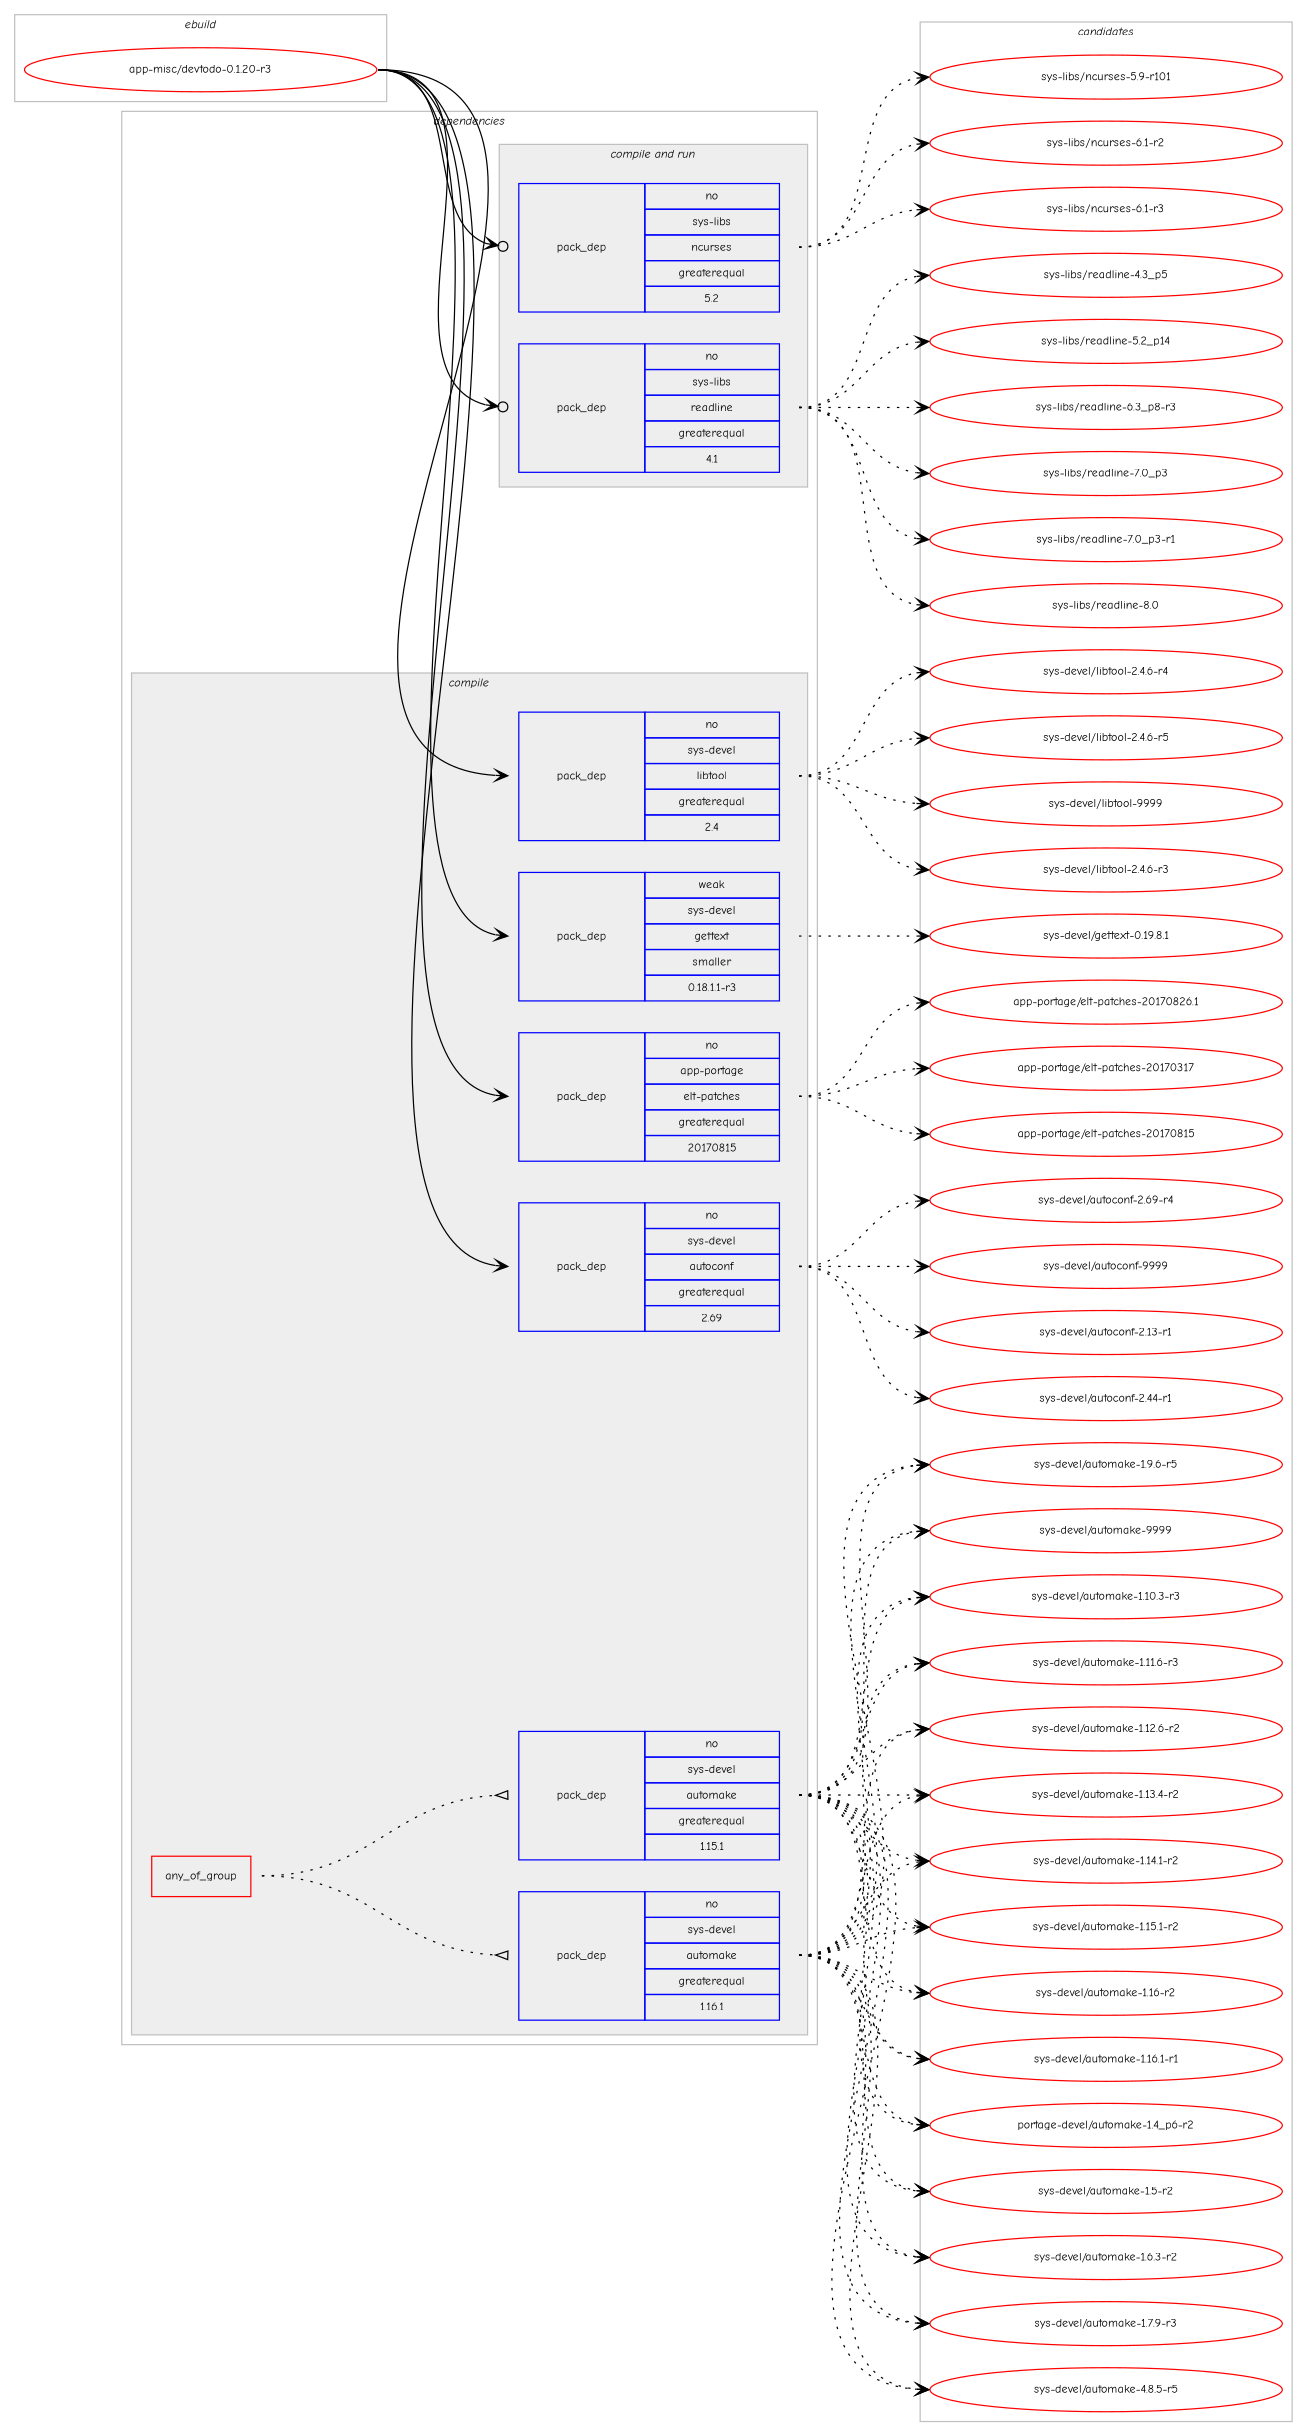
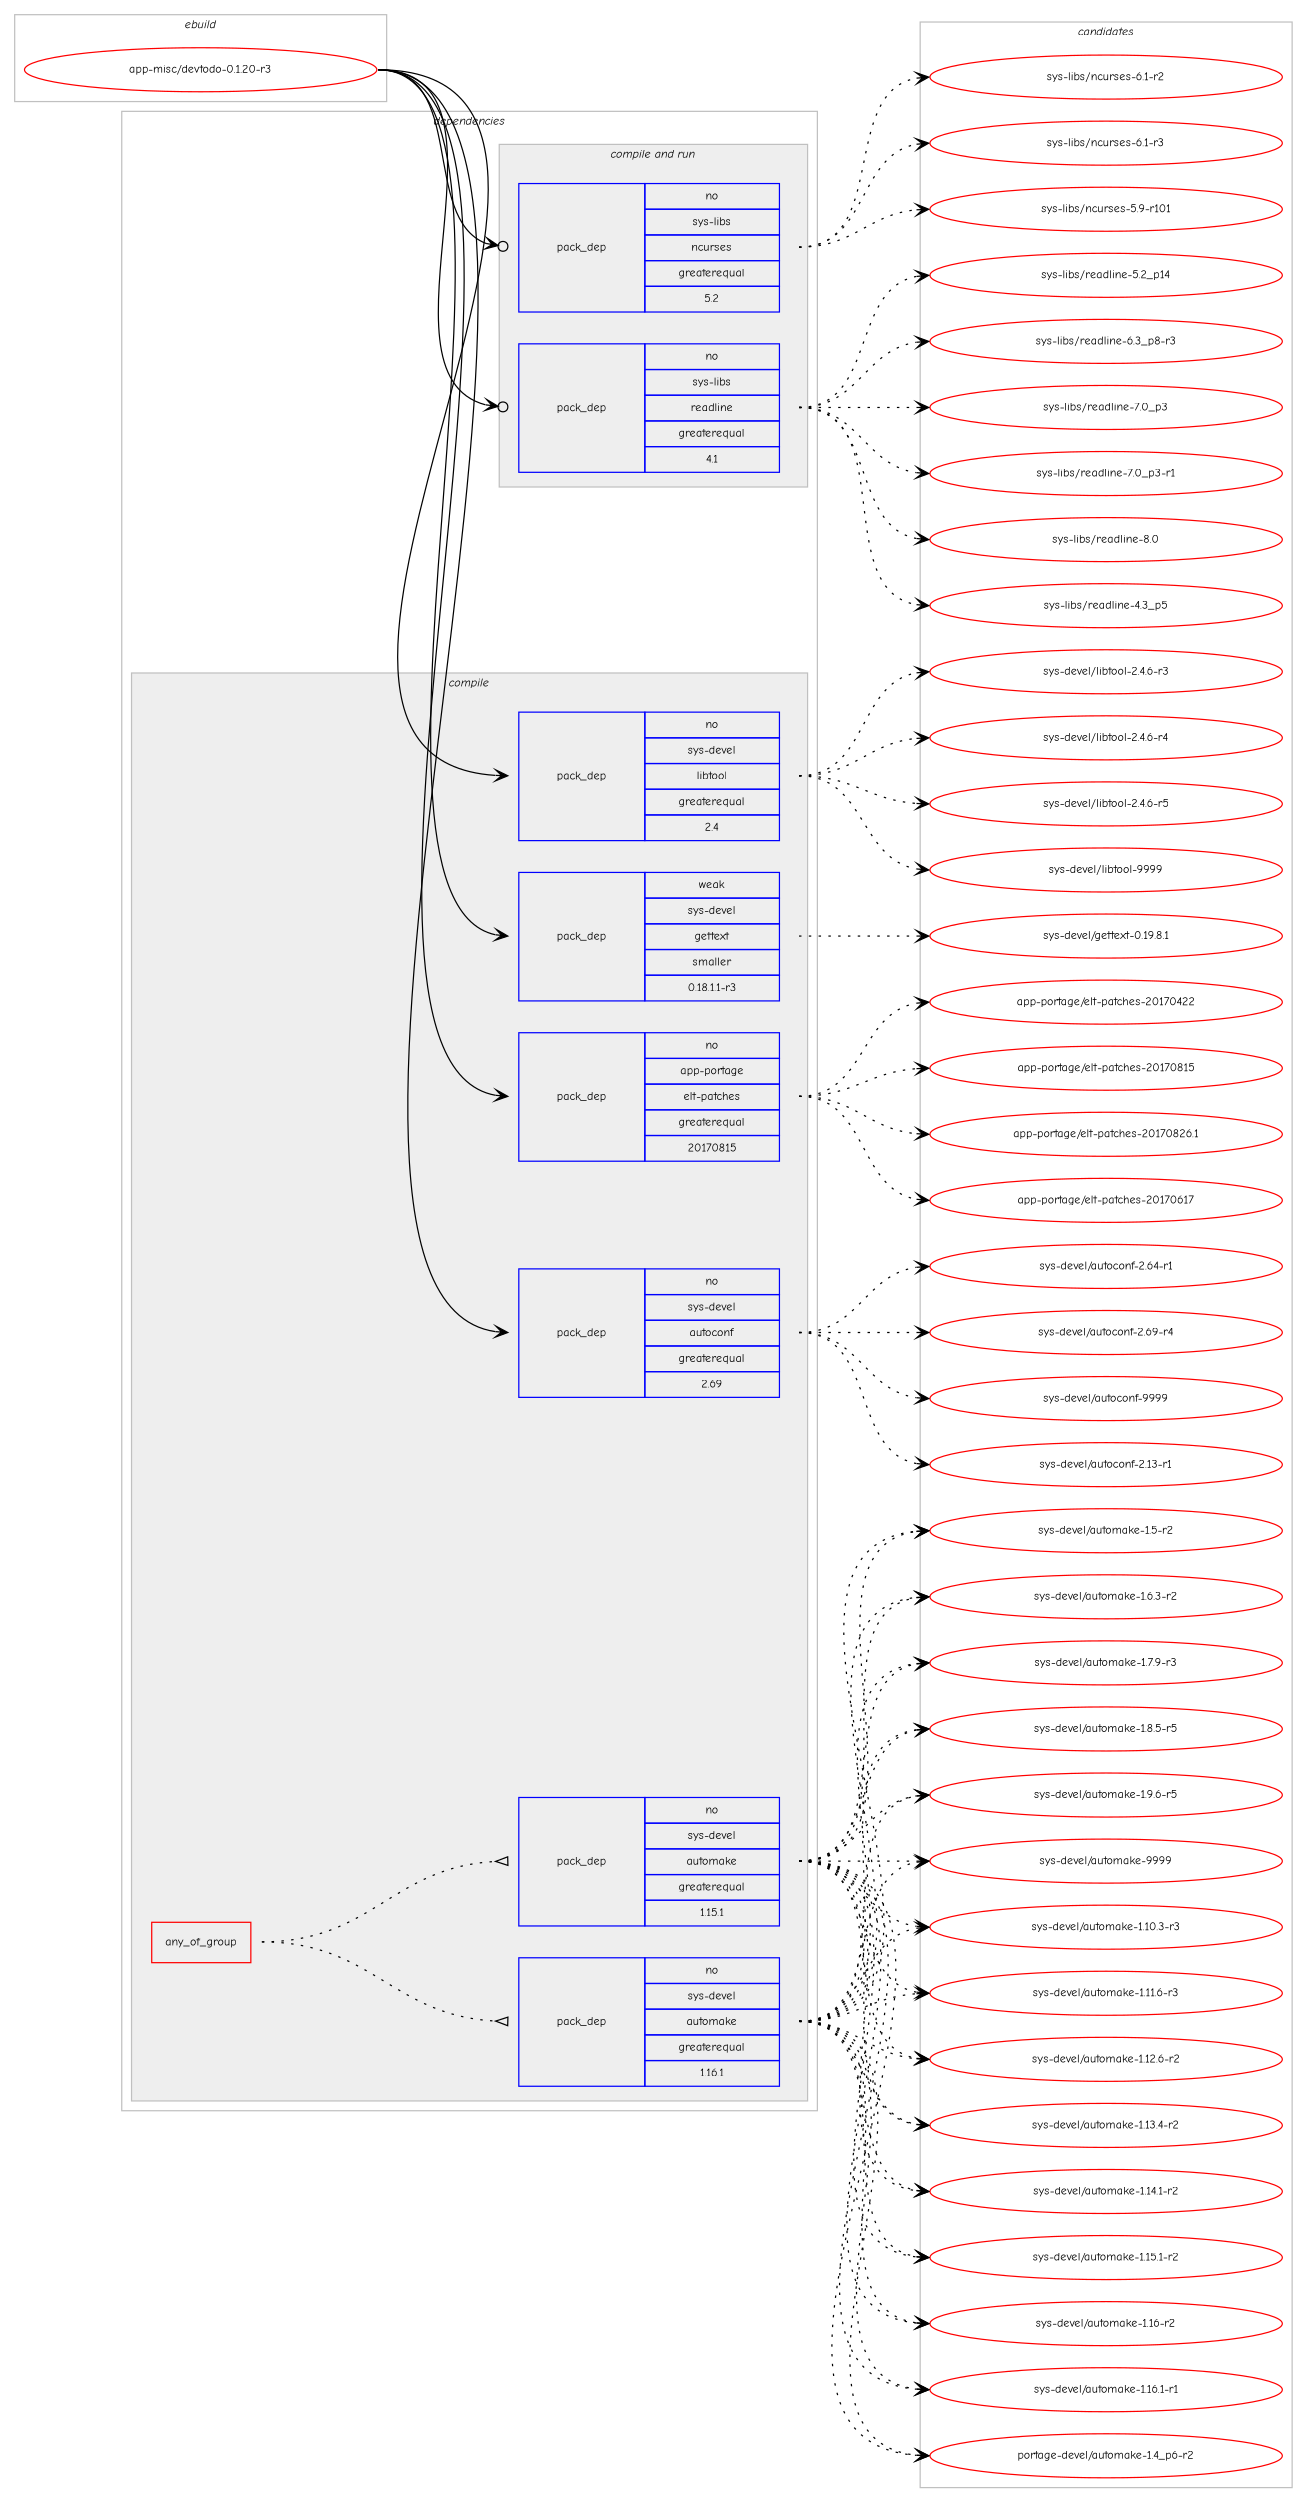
none -> (1106, 1002)
(1106, 1068) -> (1106, 1200)
(1106, 1399) -> (1106, 1266)
(1106, 2390) -> (1106, 1729)
